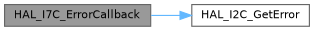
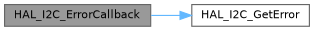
(78, 15) -> (78, 15)
